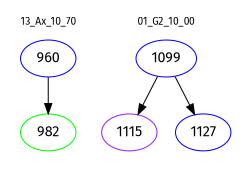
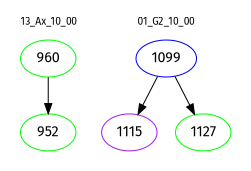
(49, 22) -> (49, 22)
(48, 59) -> (48, 59)
(48, 132) -> (48, 132)
(203, 132) -> (203, 132)
